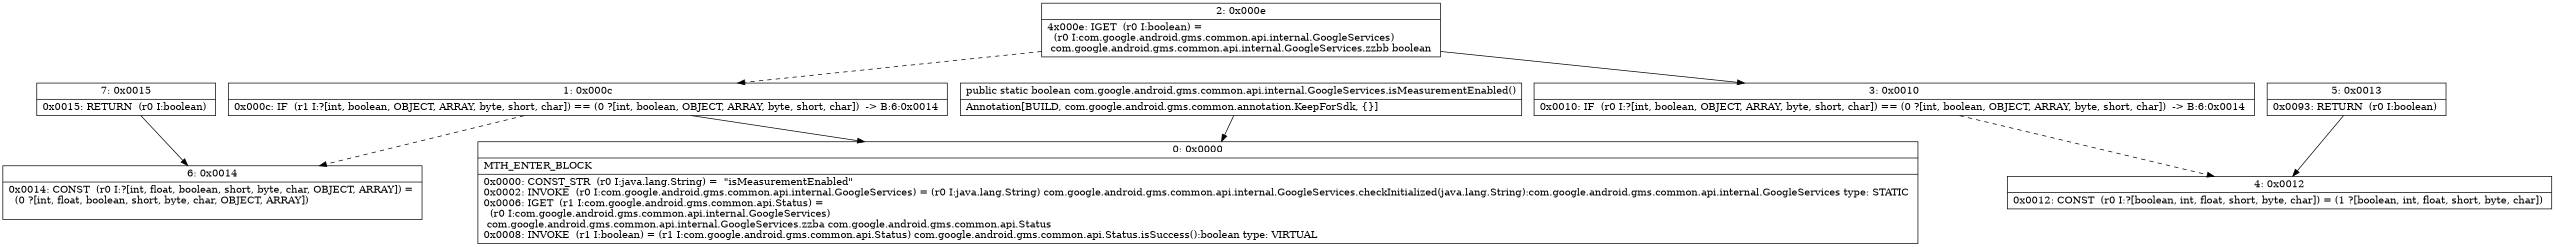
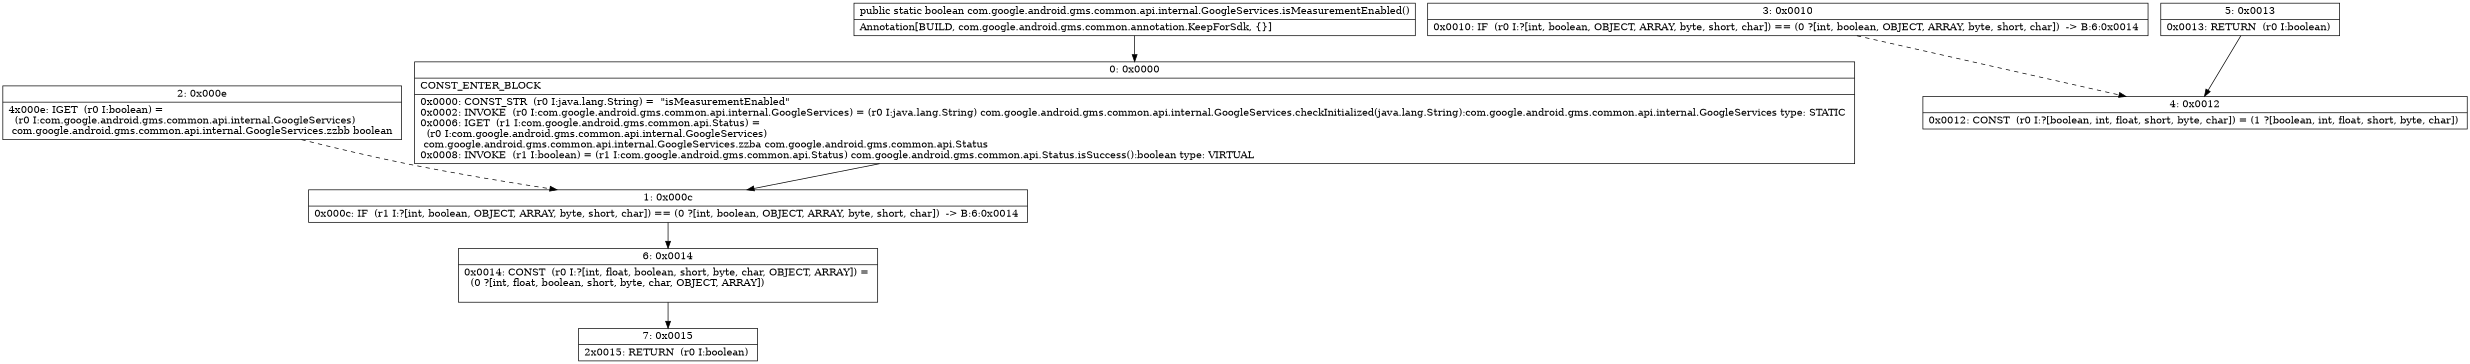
(1589, 67) -> none
(126, 107) -> (668, 352)
(2357, 107) -> (2250, 27)
(774, 128) -> (817, 176)
(162, 138) -> (668, 312)
(425, 140) -> (668, 232)
(538, 166) -> (481, 86)
